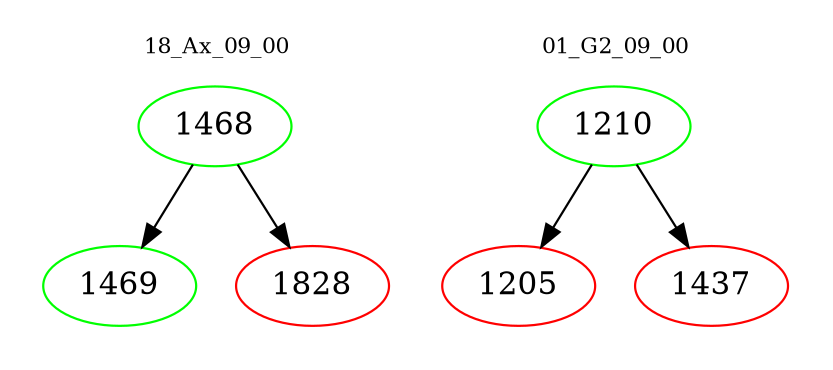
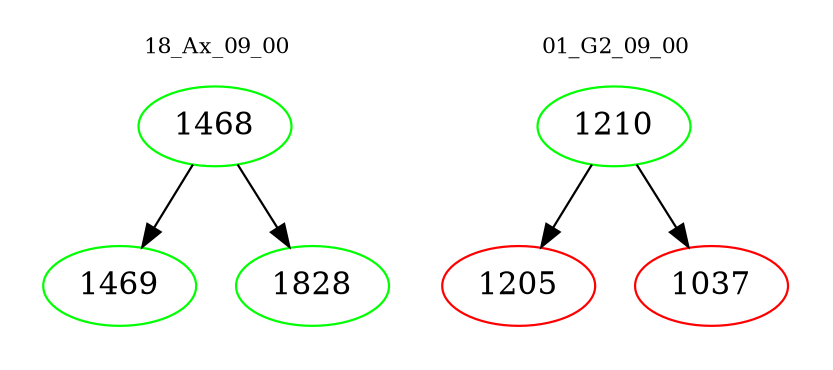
(313, 286) -> (313, 286)
(712, 286) -> (712, 286)
